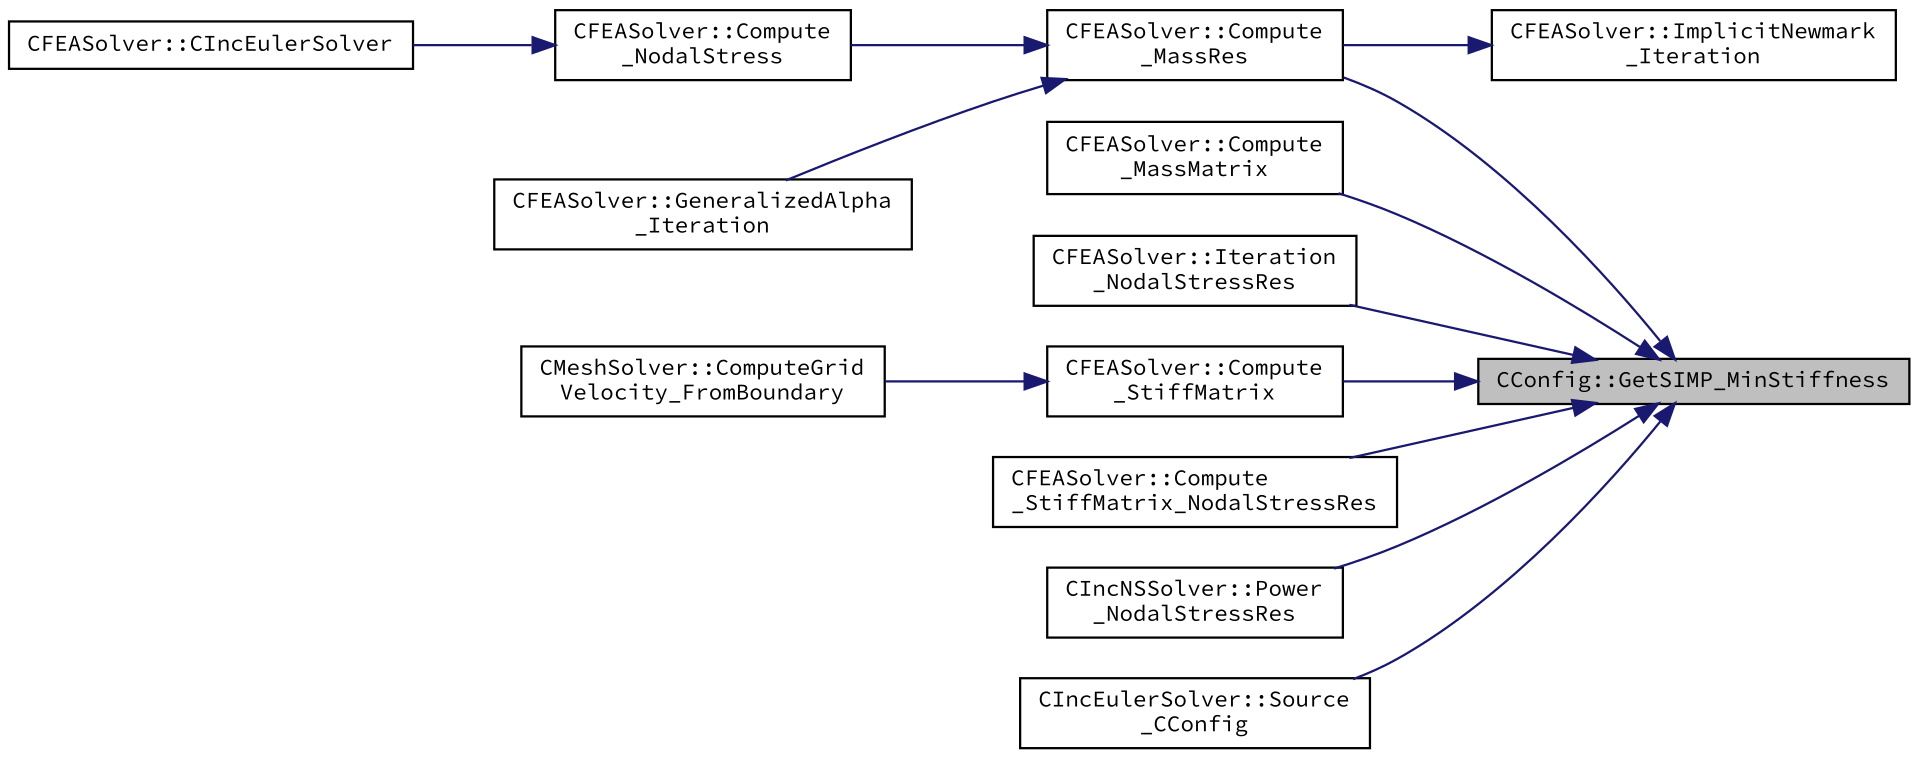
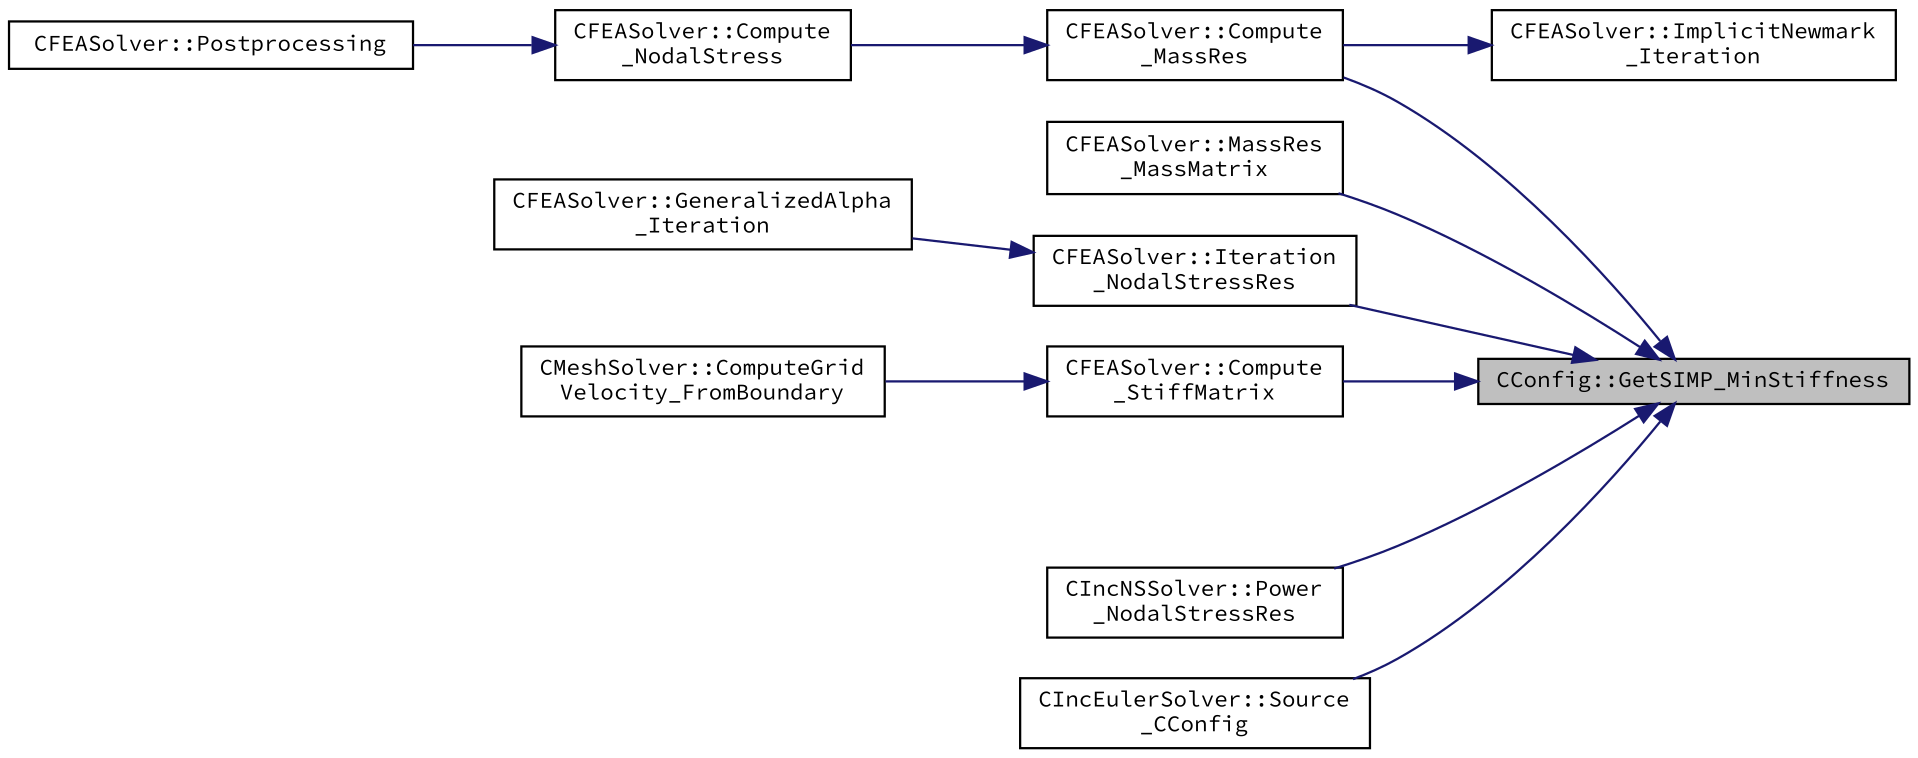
(211, 45) -> (211, 45)
(914, 130) -> (961, 244)
(1195, 158) -> (1195, 158)
(1195, 492) -> none
